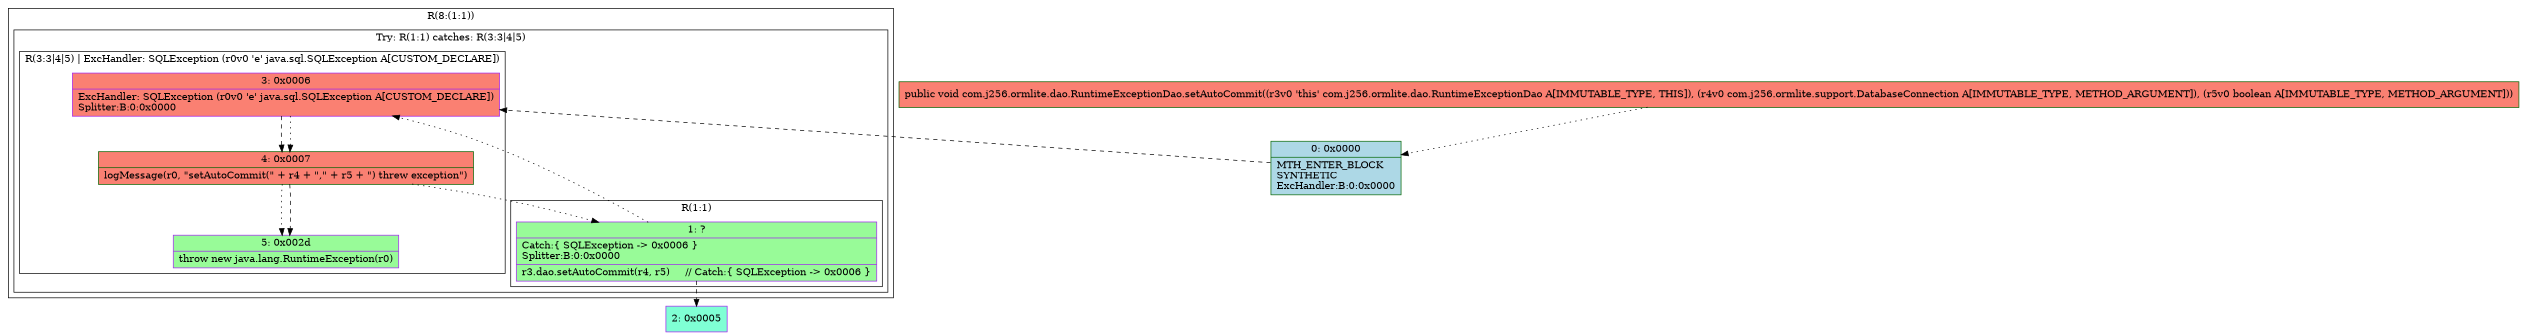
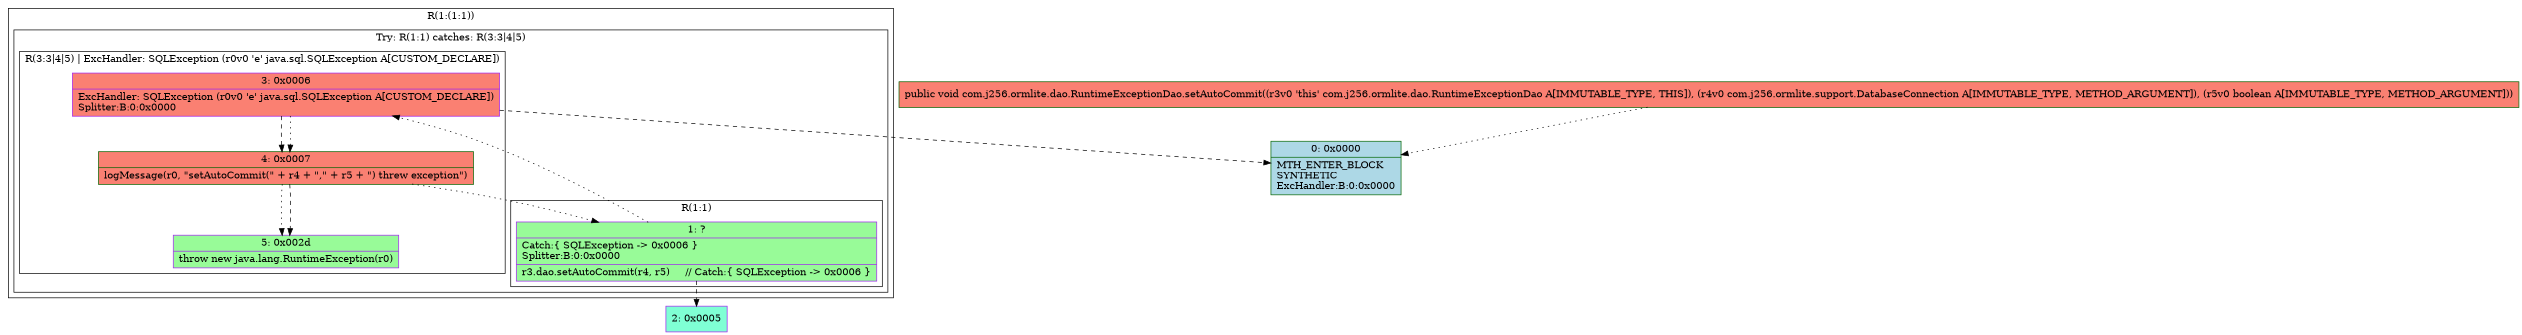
(451, 16) -> (451, 16)
(908, 138) -> (882, 137)
